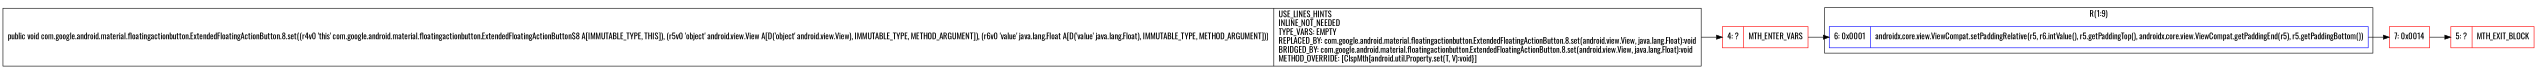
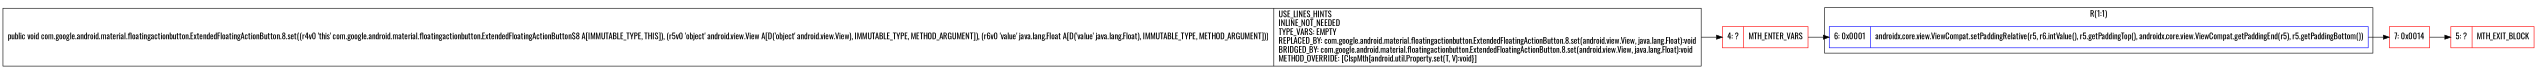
(2099, 14) -> (2099, 14)
